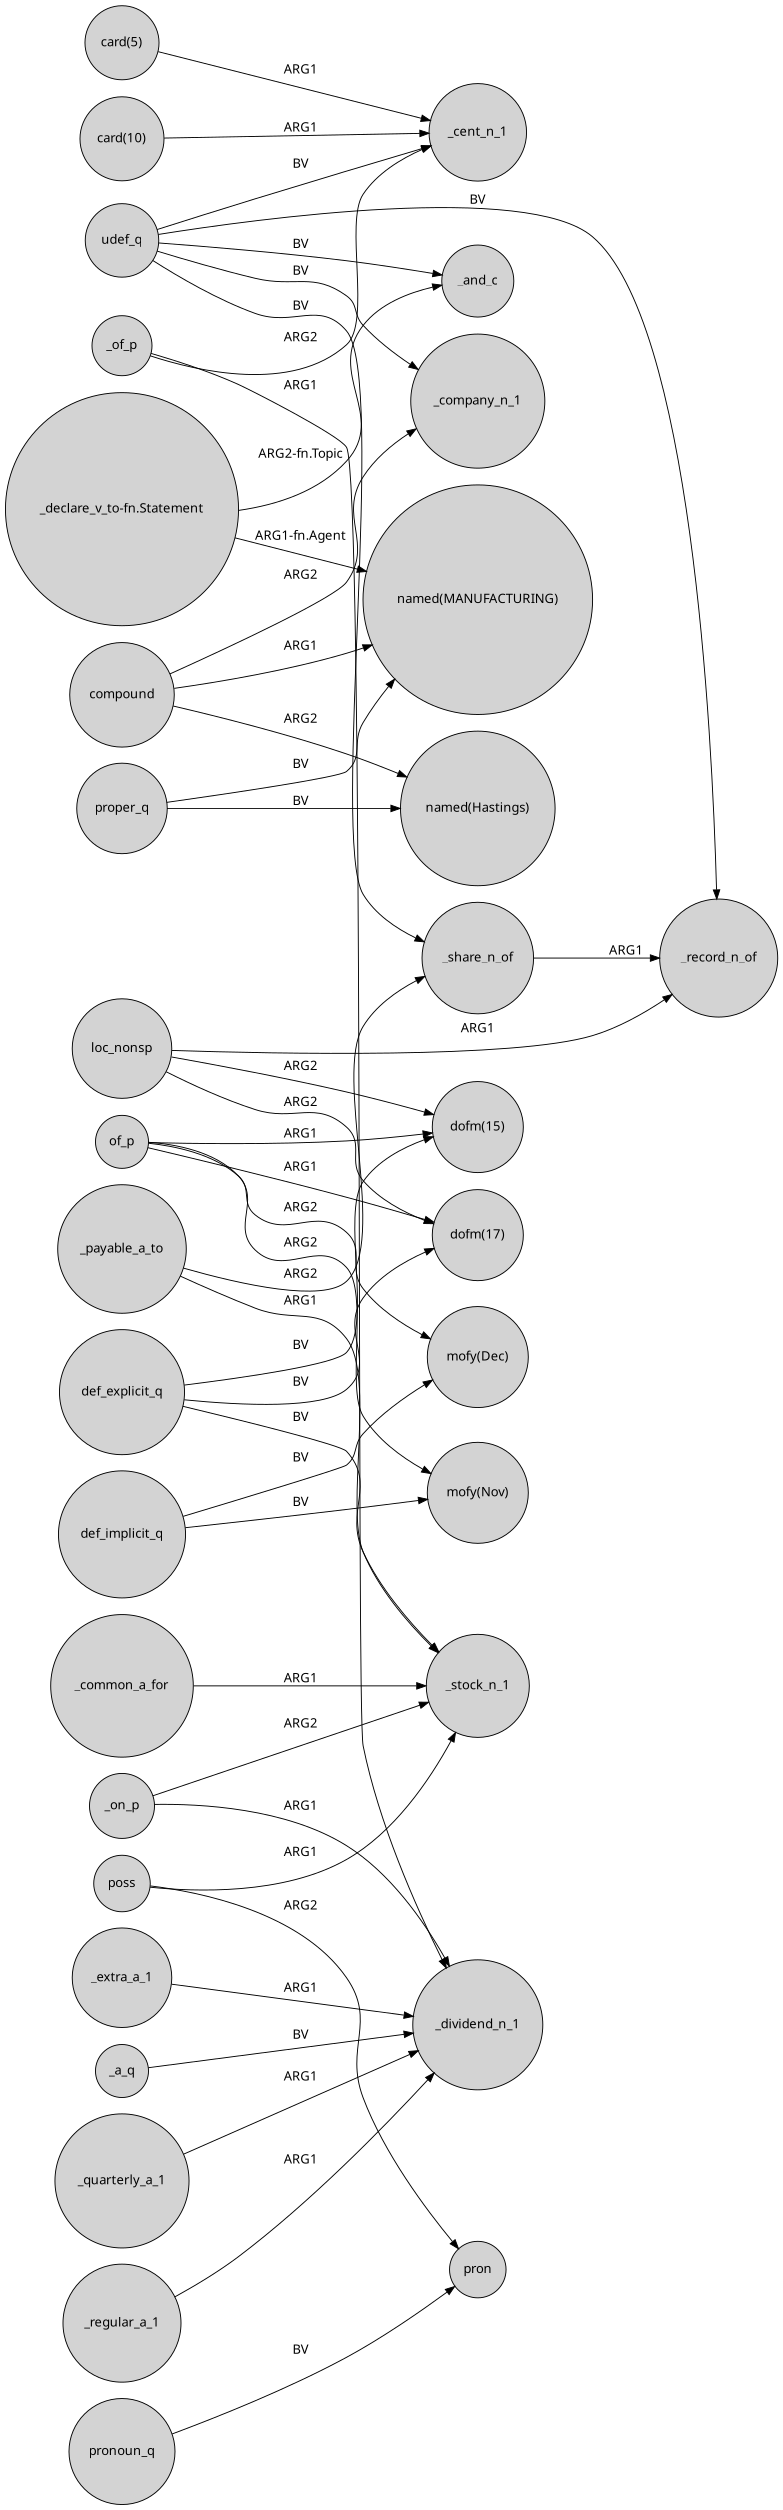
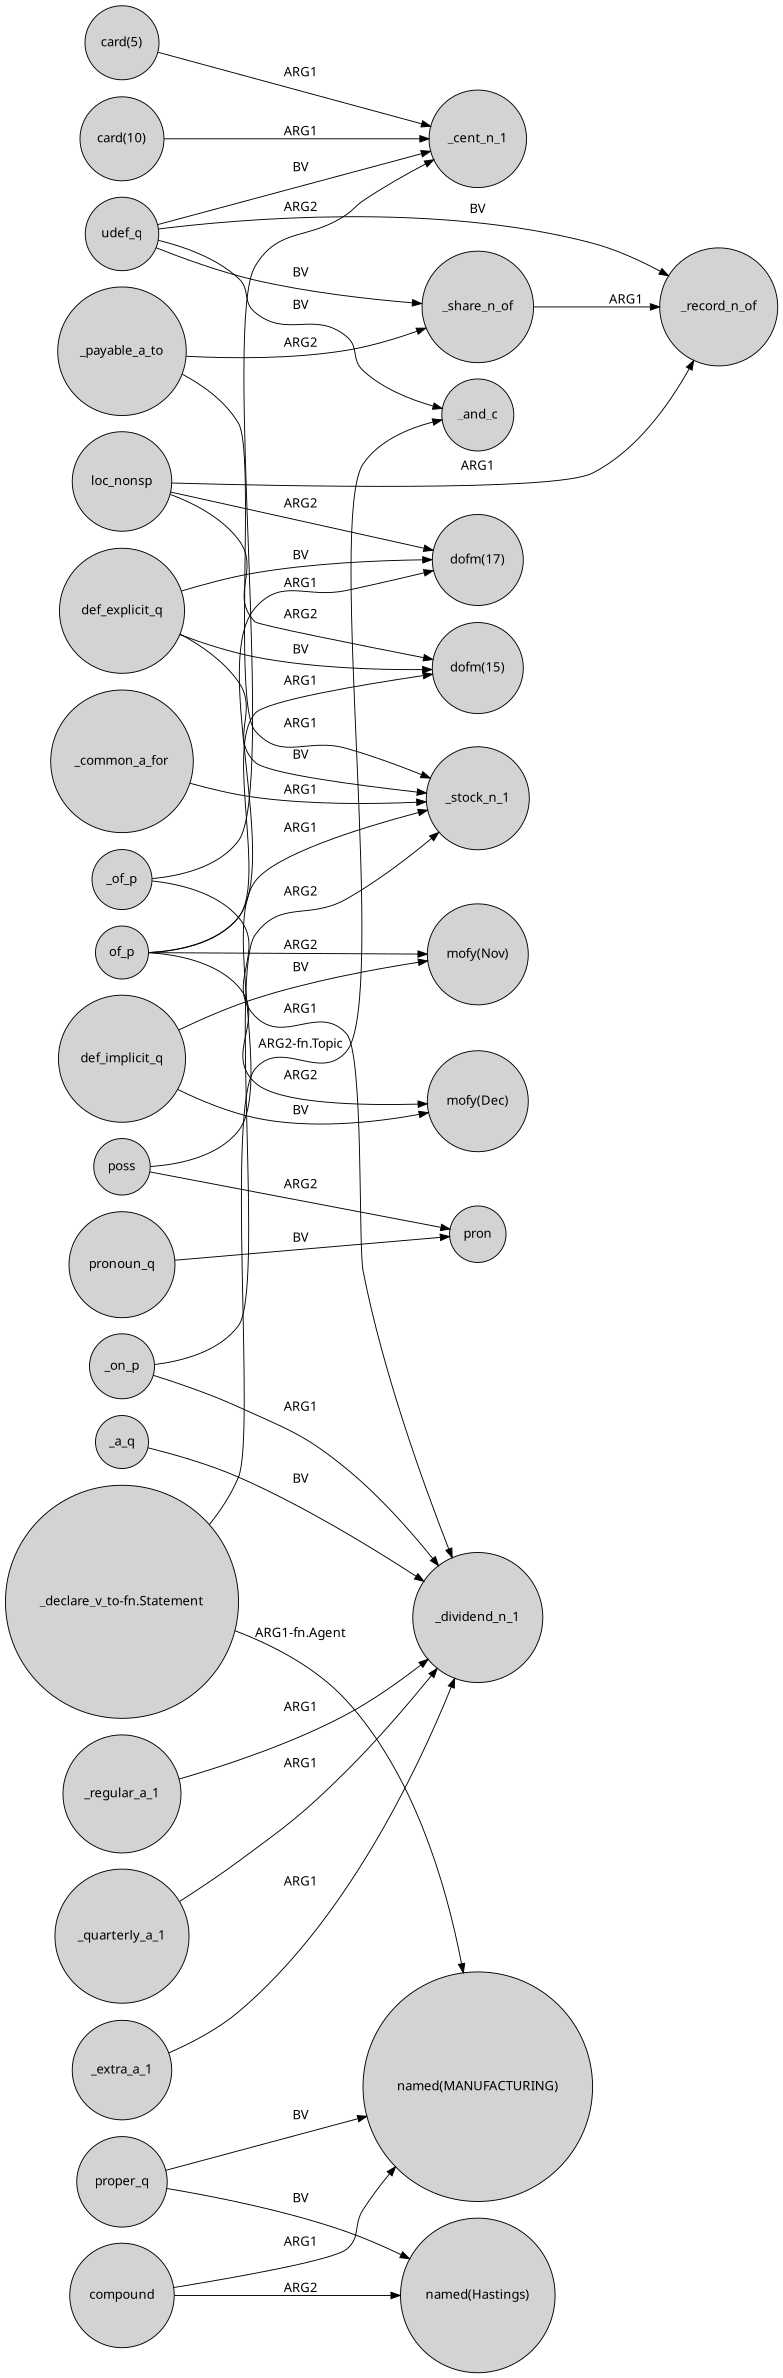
(478, 401) -> none
